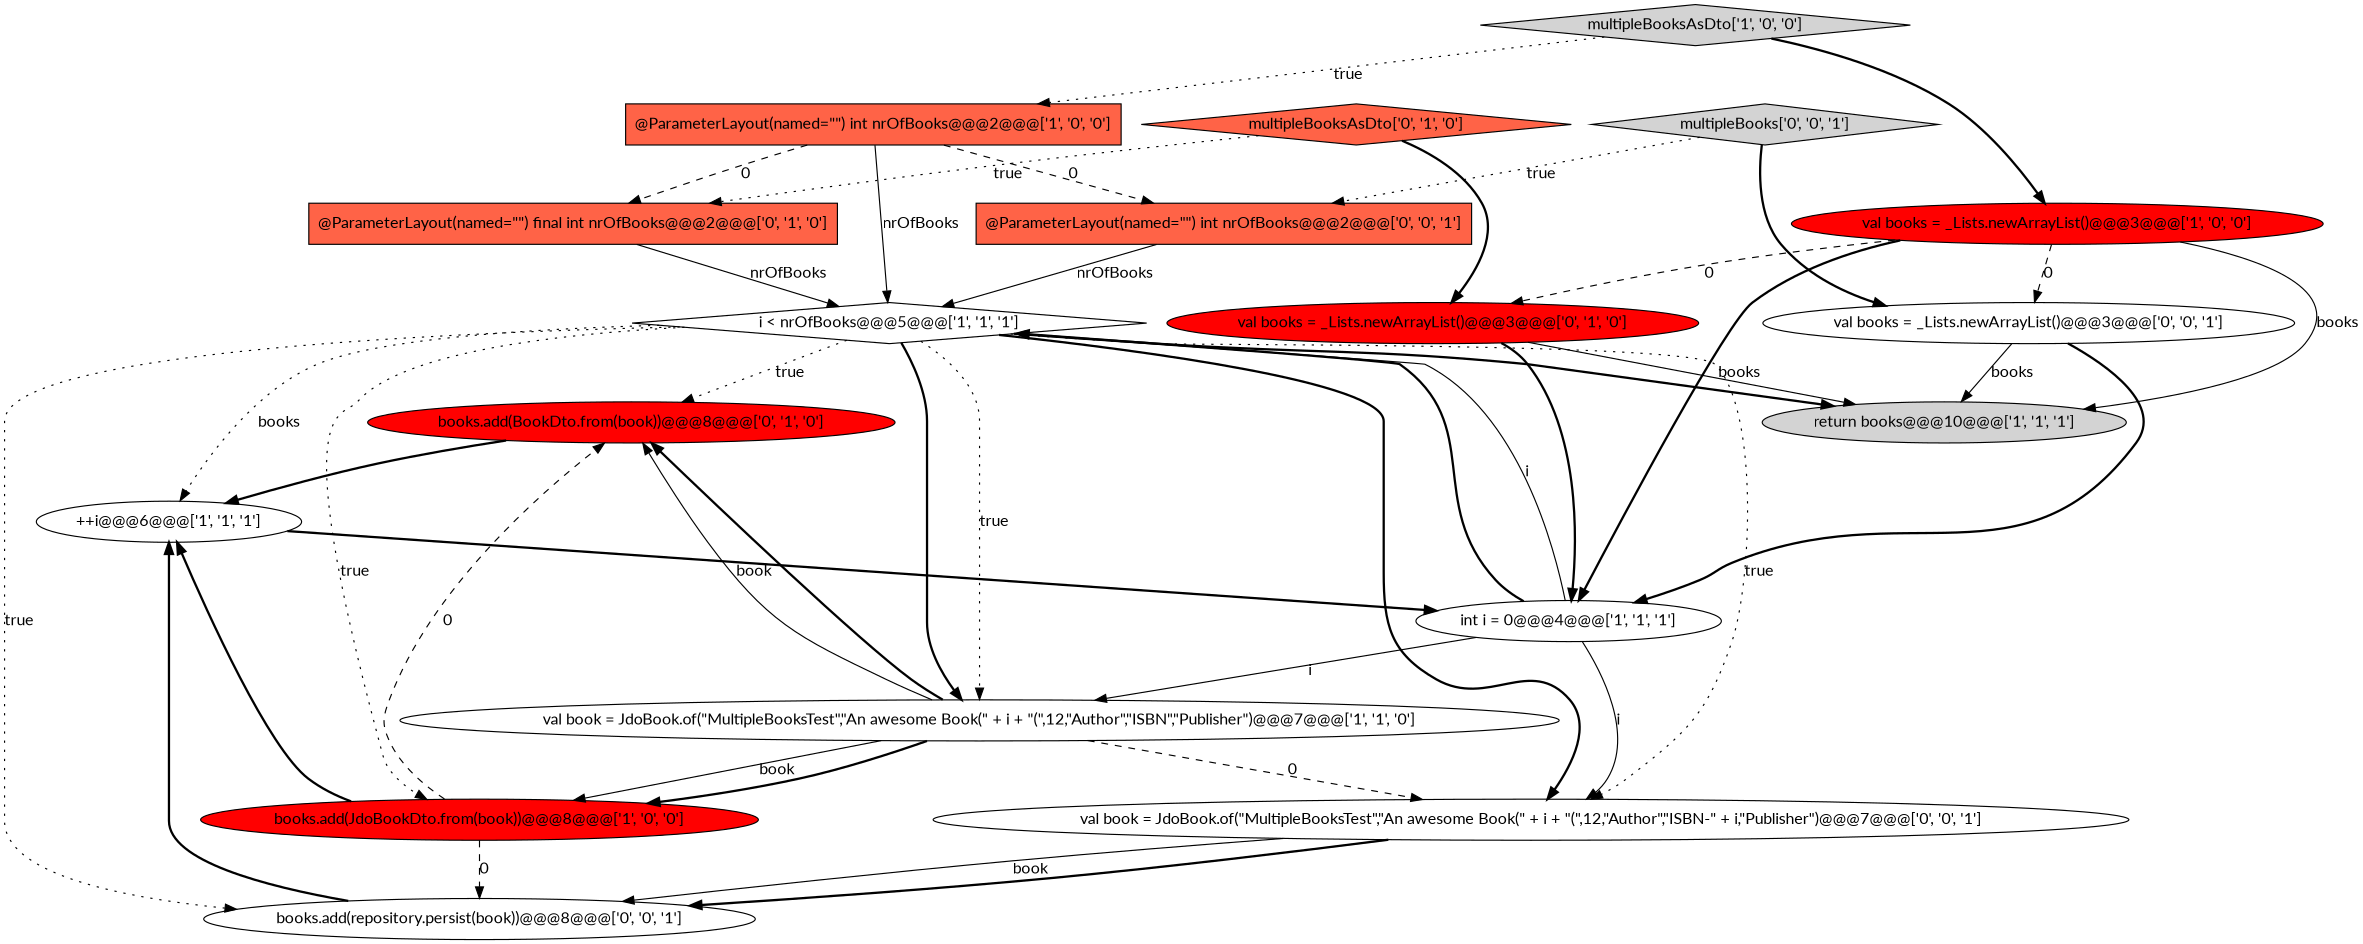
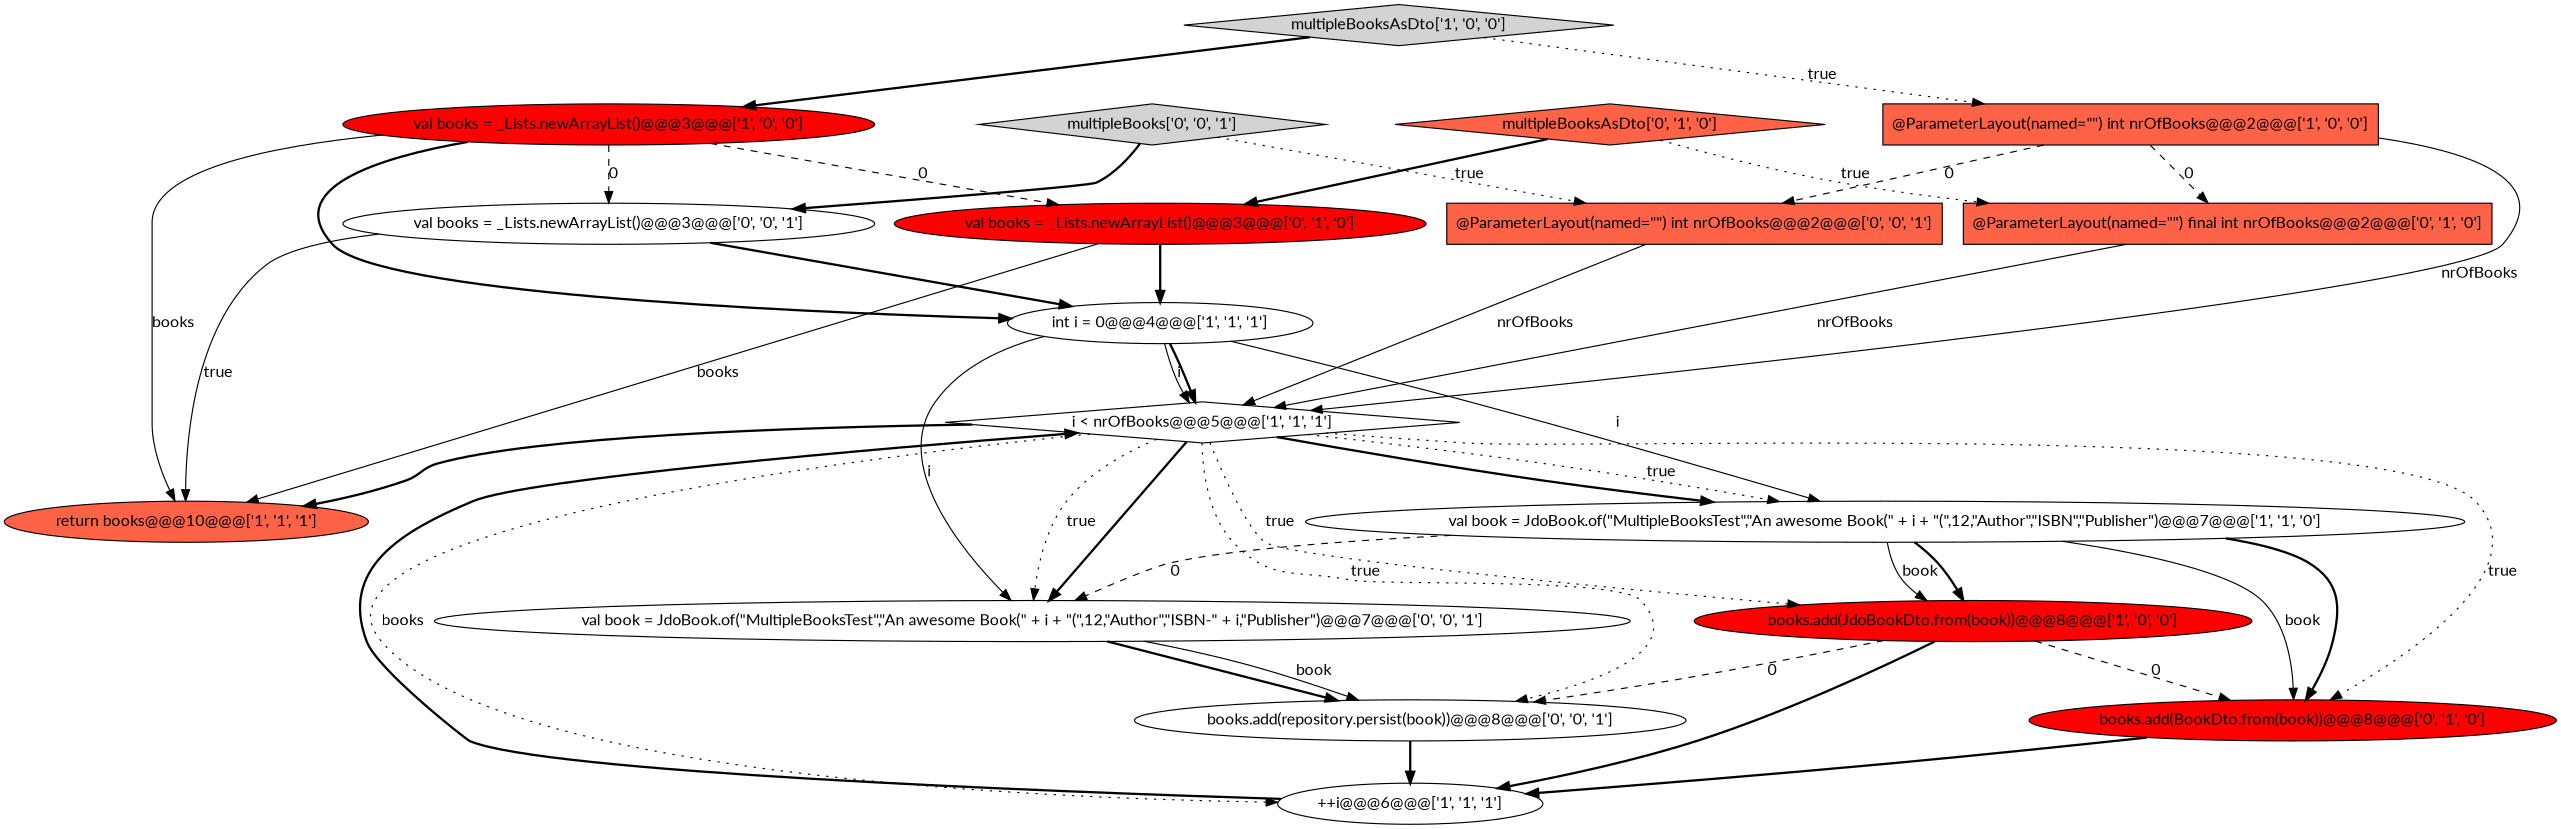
(2012, 373) -> (218, 373)
(1944, 422) -> (186, 522)
(856, 571) -> (421, 701)
